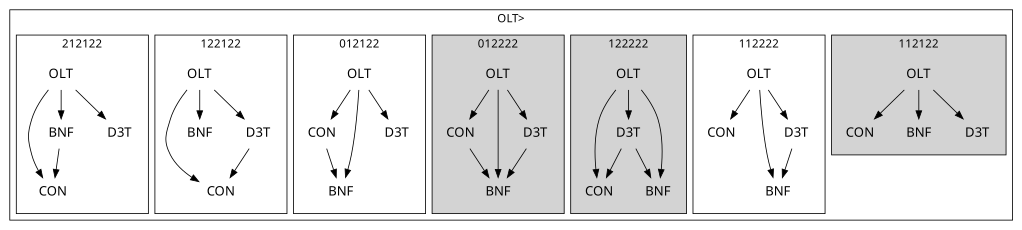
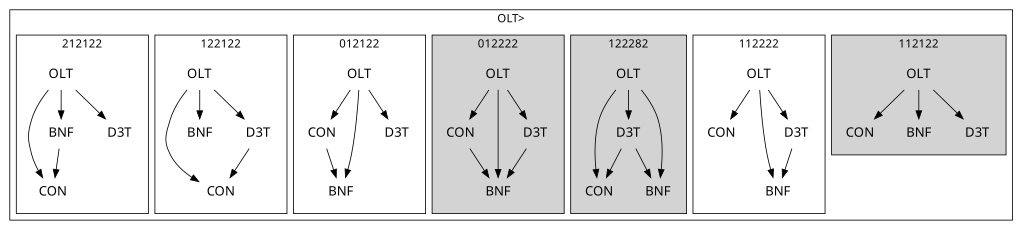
(629, 44) -> (629, 44)
